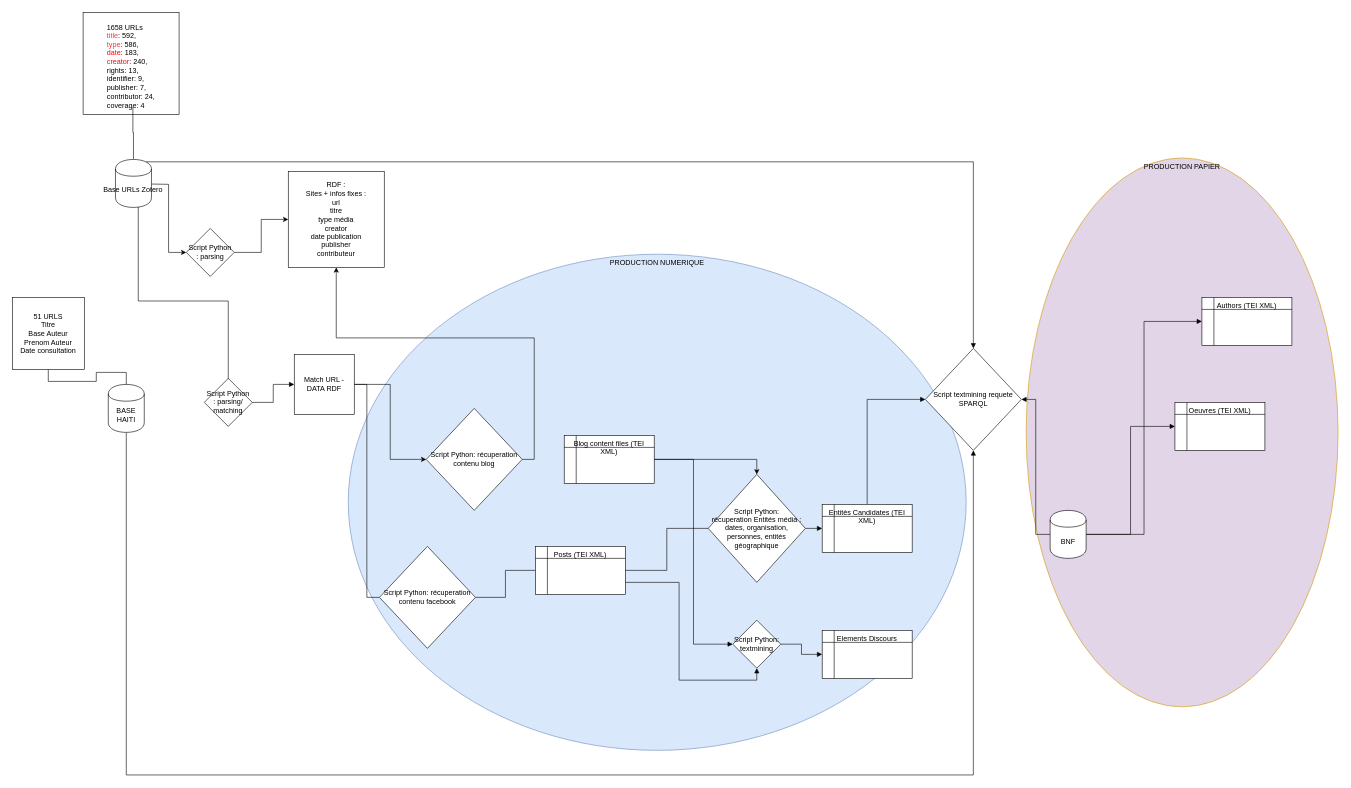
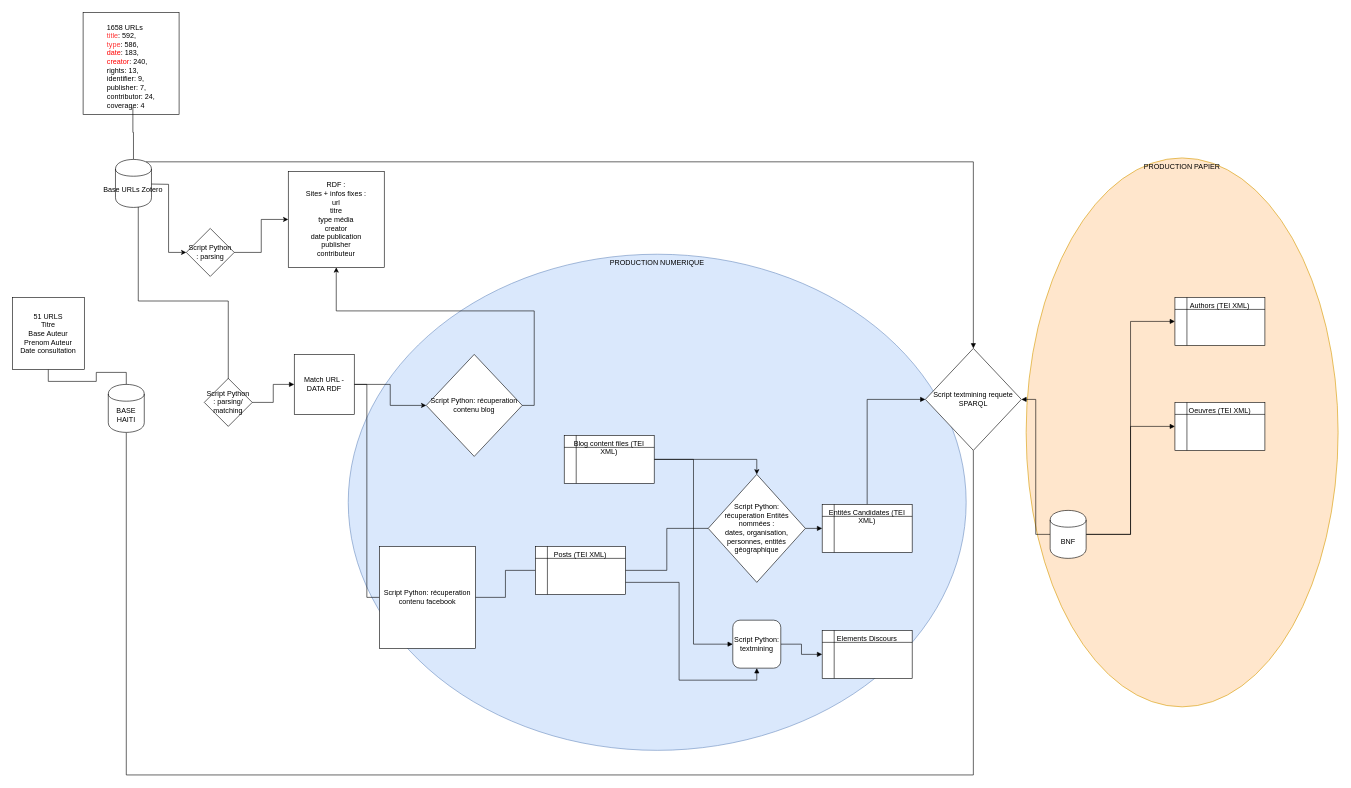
(1182, 167) -> (1182, 167)
(1247, 321) -> (1220, 321)
(974, 456) -> (974, 454)
(474, 459) -> (474, 405)
(757, 528) -> (757, 528)
(428, 597) -> (428, 597)
(757, 644) -> (757, 644)
